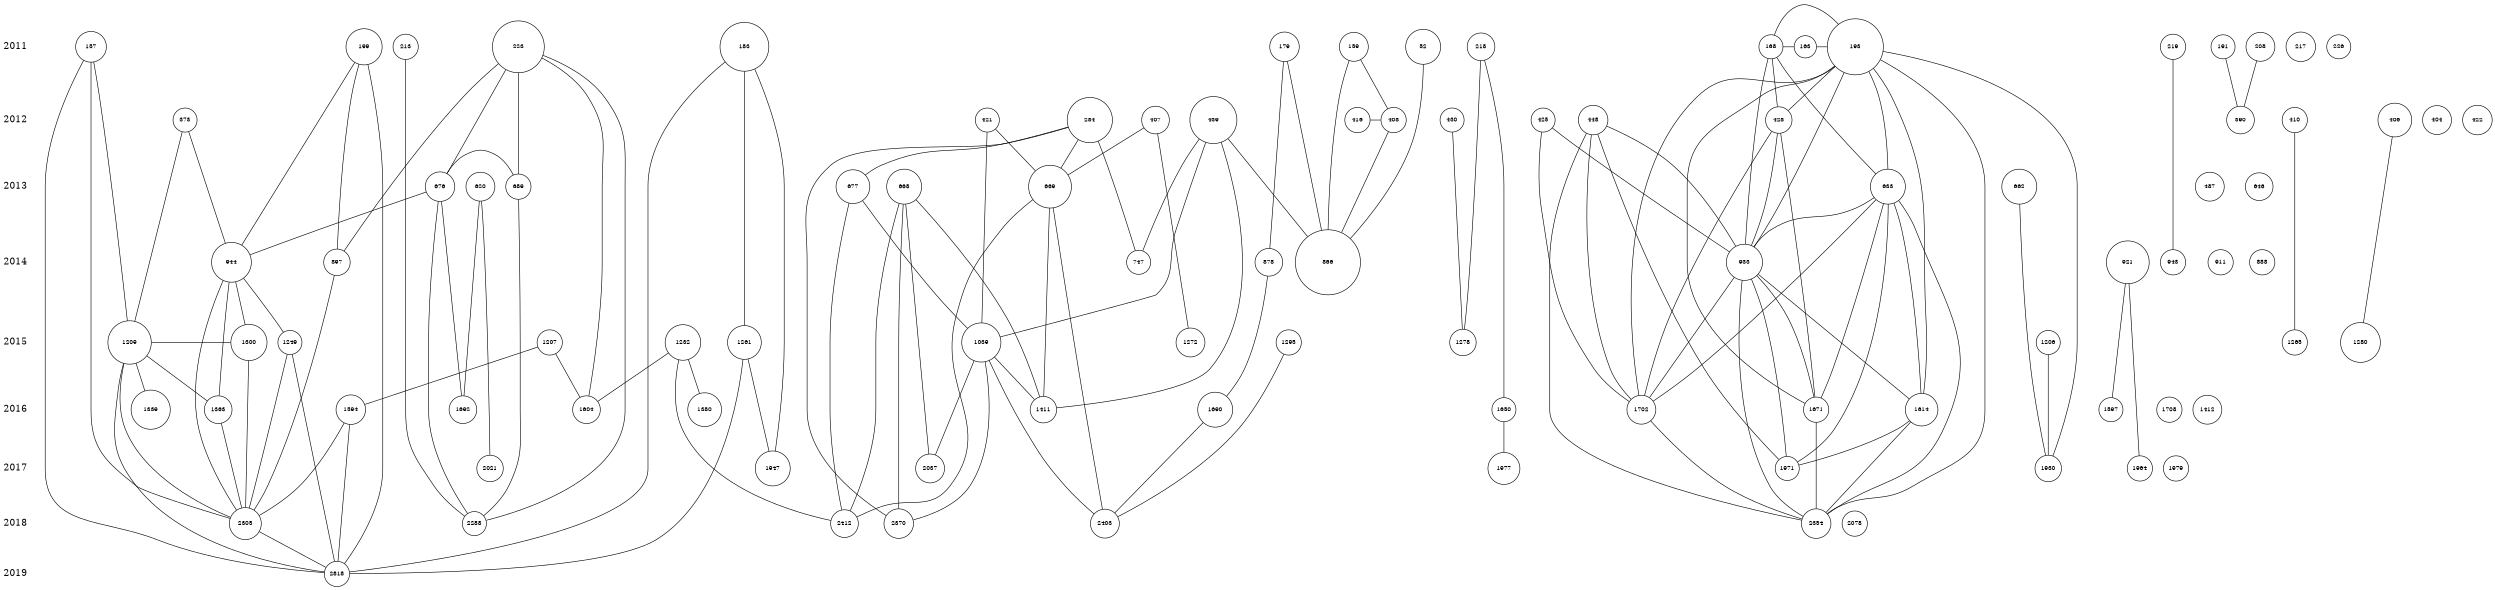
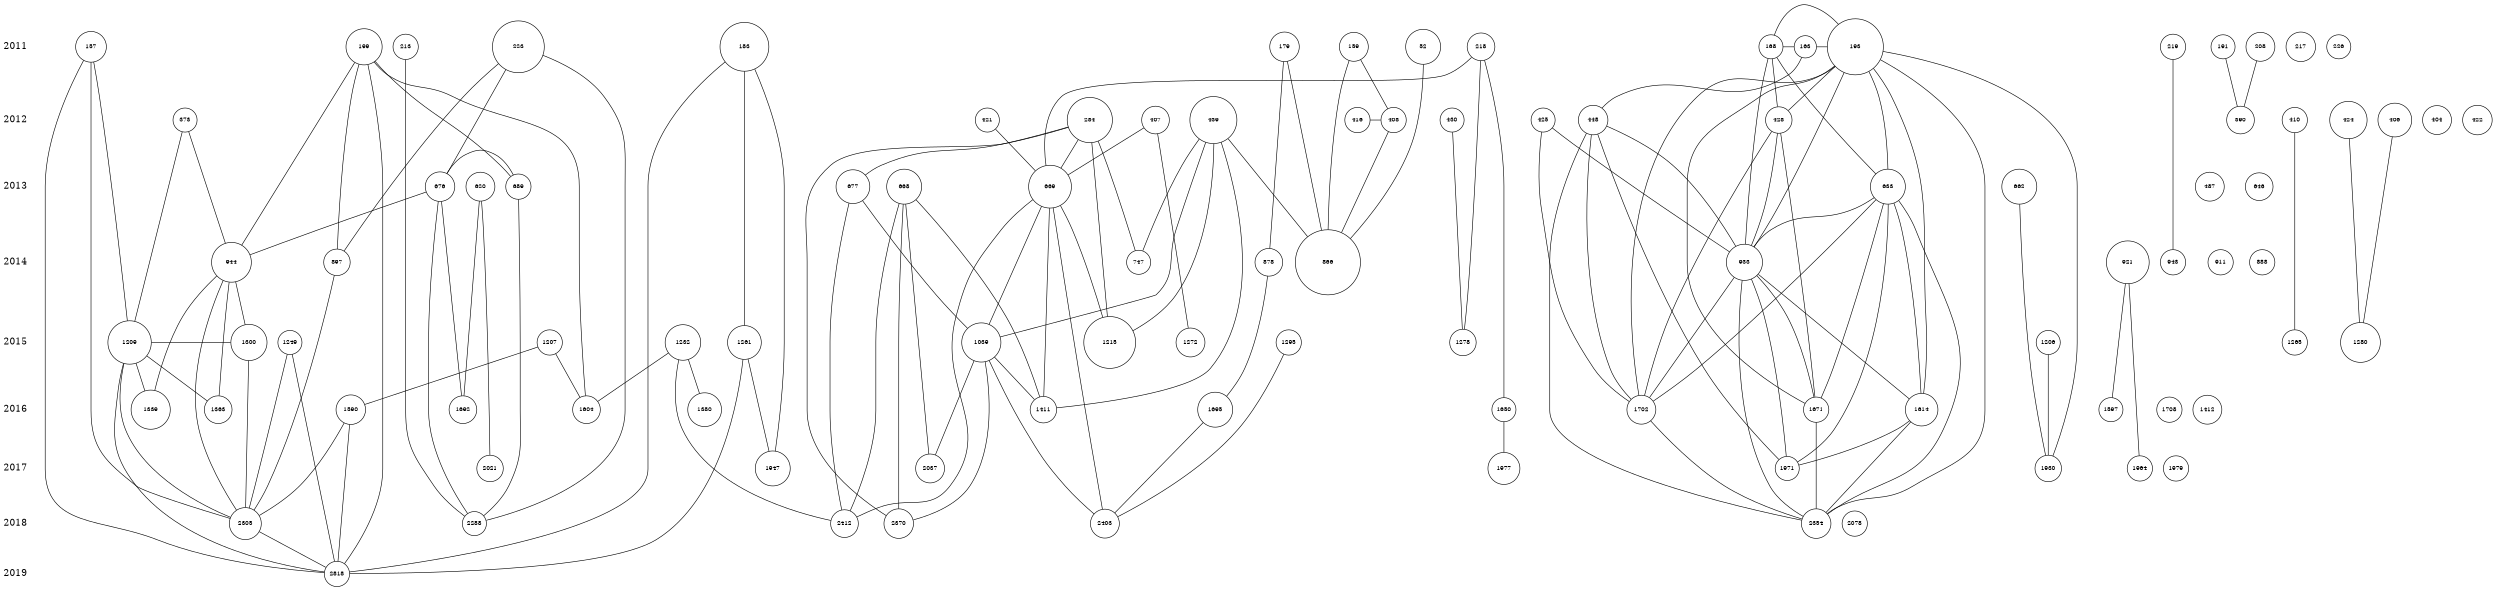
none -> (1232, 81)
none -> (1700, 88)
none -> (2348, 120)
(518, 123) -> (439, 117)
(602, 215) -> (576, 163)
(984, 228) -> (1015, 265)
(264, 305) -> (177, 328)
none -> (1110, 342)
(351, 410) -> (351, 410)
(1215, 410) -> (1215, 410)
(232, 466) -> none
